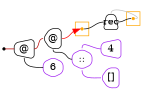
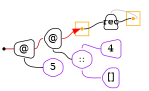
(53, 68) -> (53, 68)
